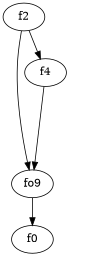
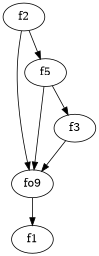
(46, 73) -> (46, 73)
none -> (75, 128)
(32, 239) -> (32, 239)
